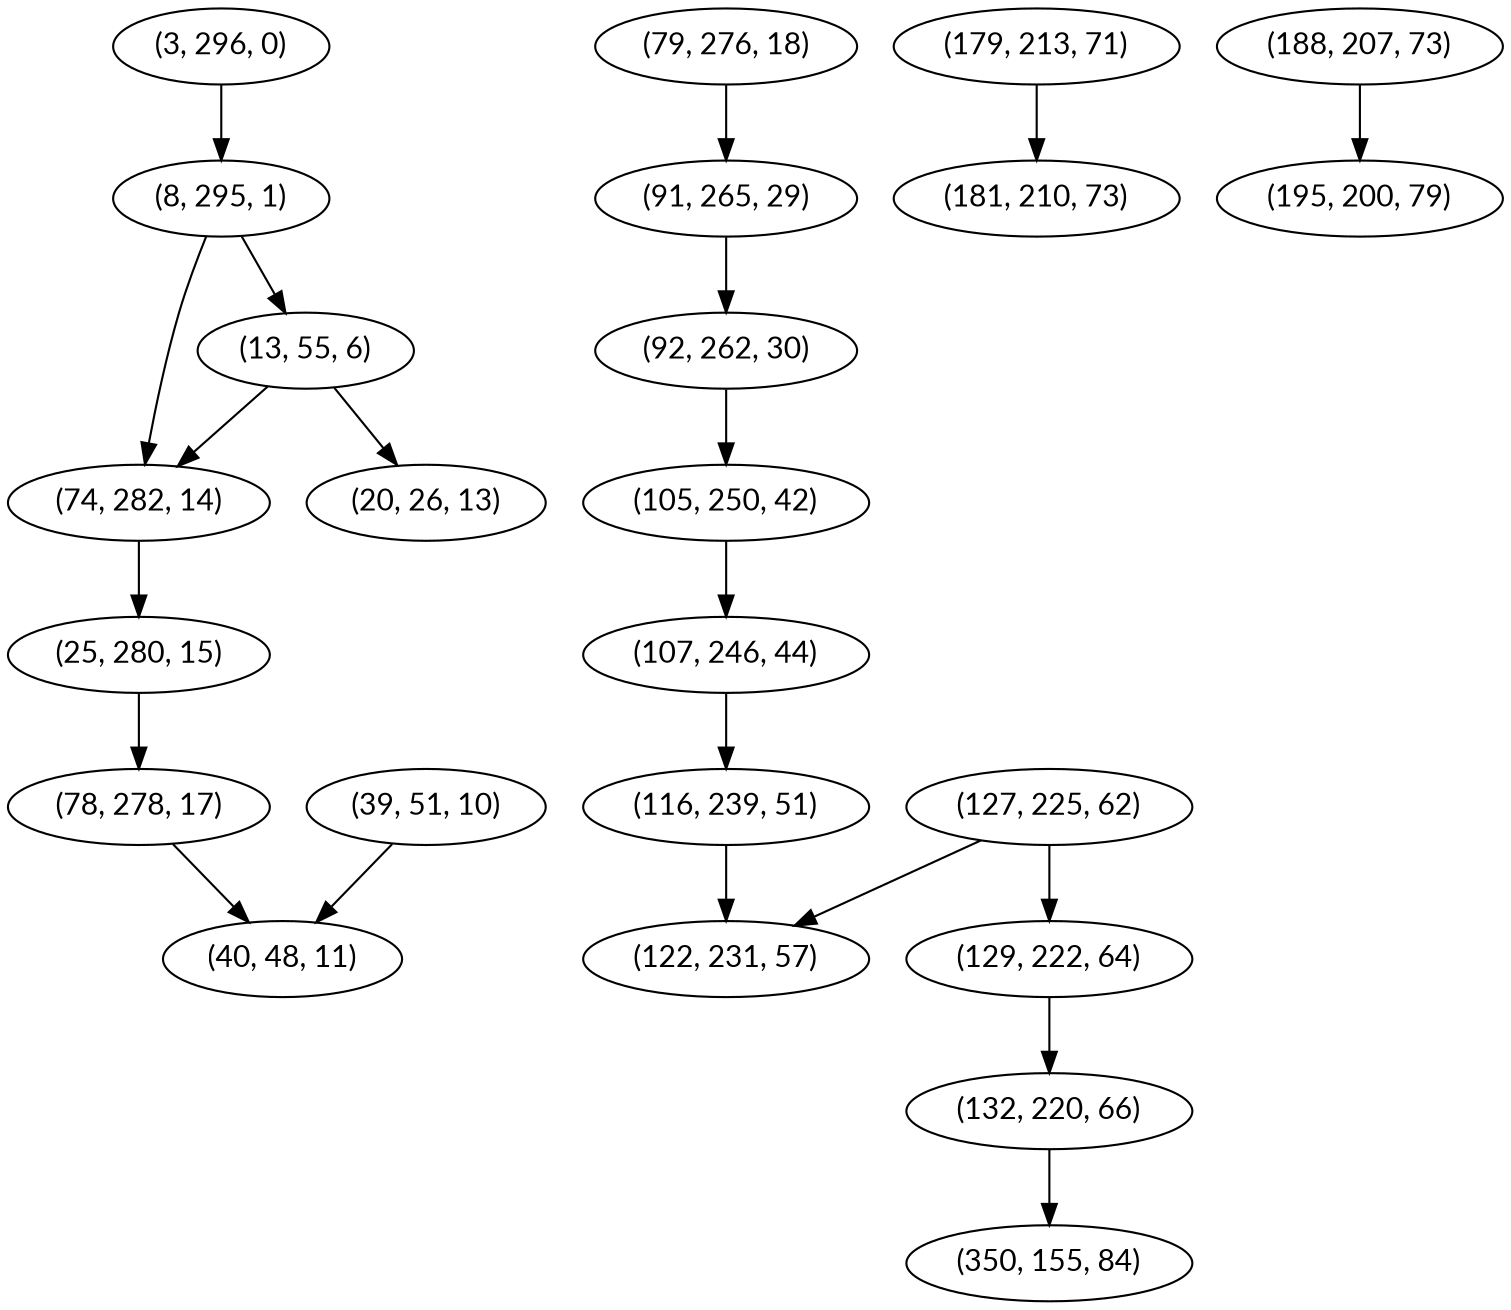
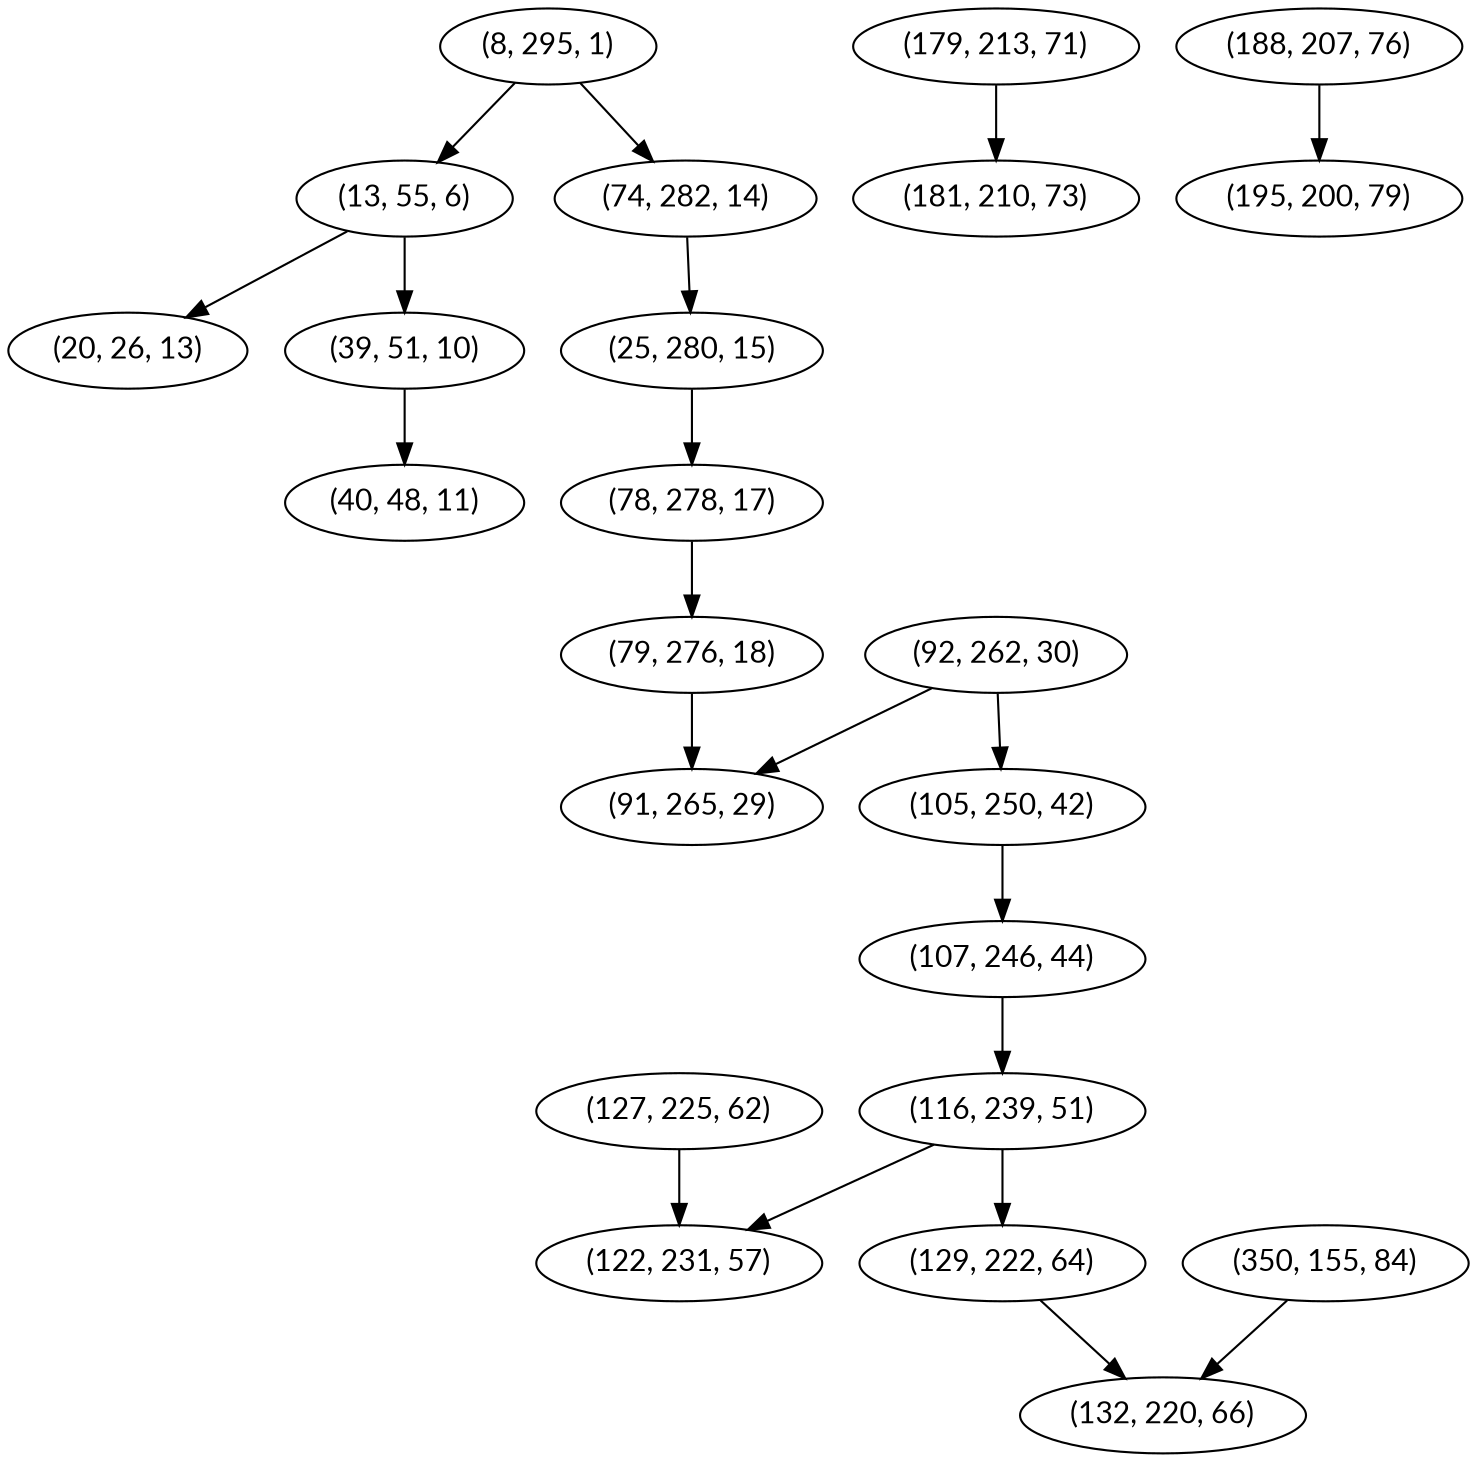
(221, 46) -> none
(1360, 46) -> (1319, 46)
(726, 264) -> (854, 726)
(231, 419) -> (405, 264)
(1049, 873) -> (1002, 1177)
(203, 875) -> (692, 568)
(1049, 1177) -> (1252, 1332)
